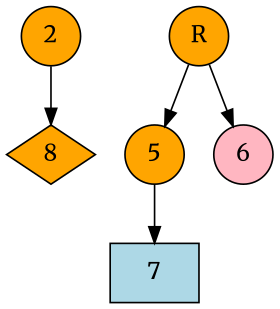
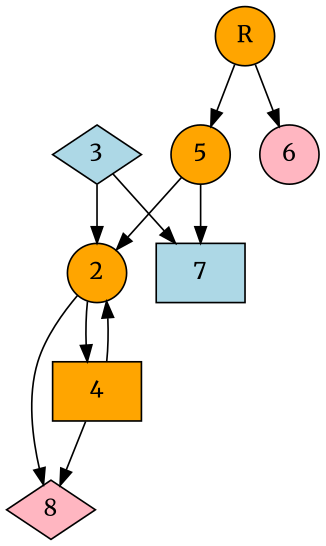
(51, 155) -> (51, 510)
none -> (97, 155)
none -> (156, 206)
none -> (97, 391)
